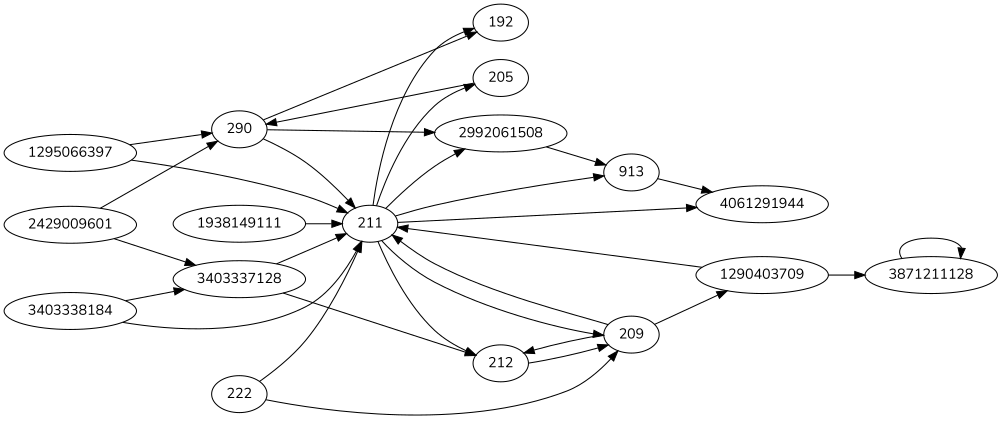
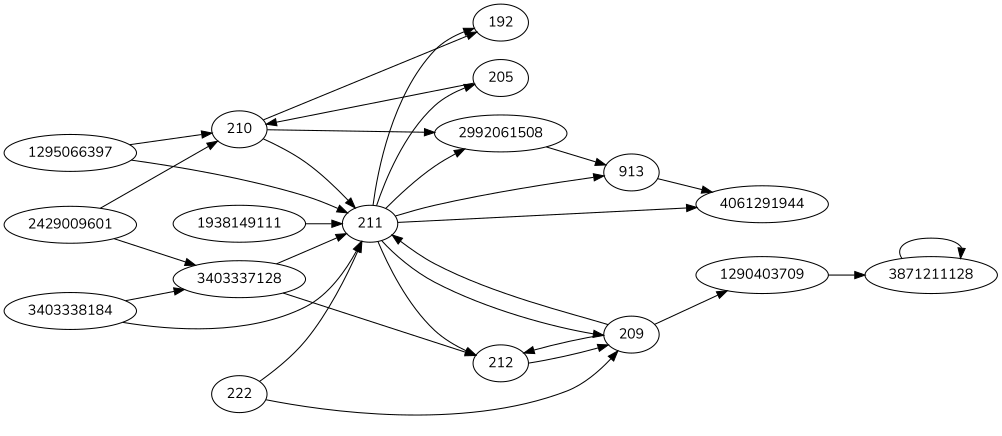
(239, 129) -> (239, 129)
(555, 248) -> none
